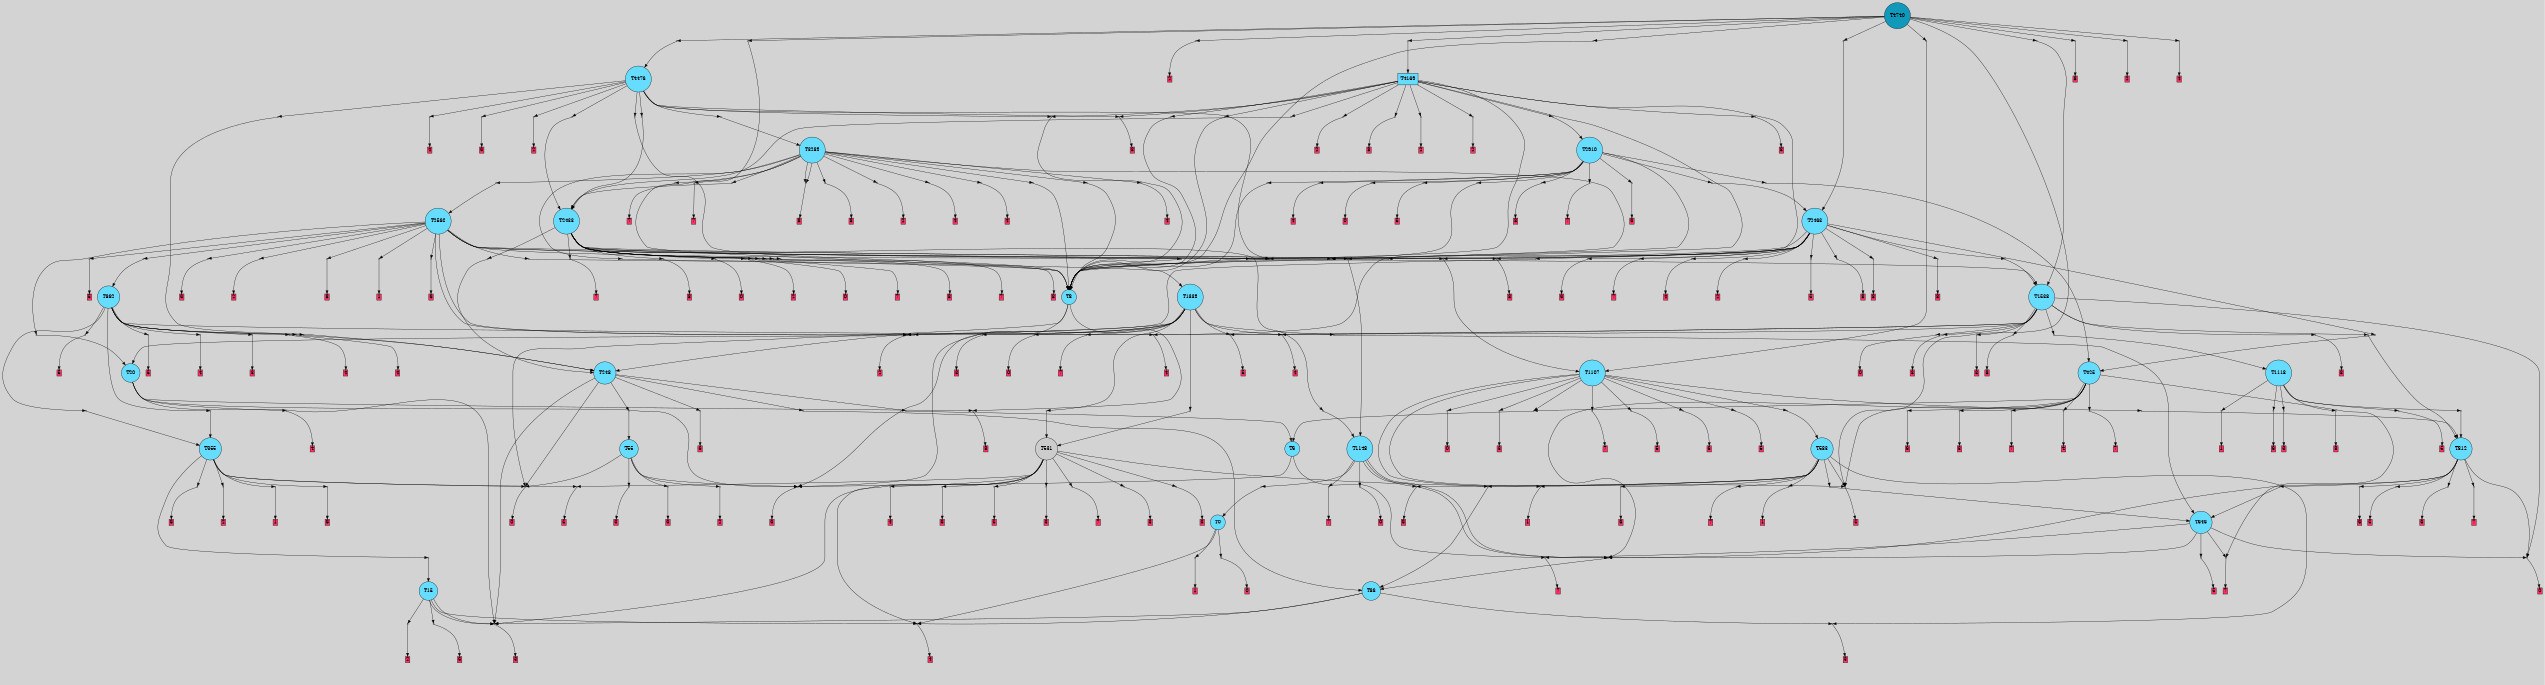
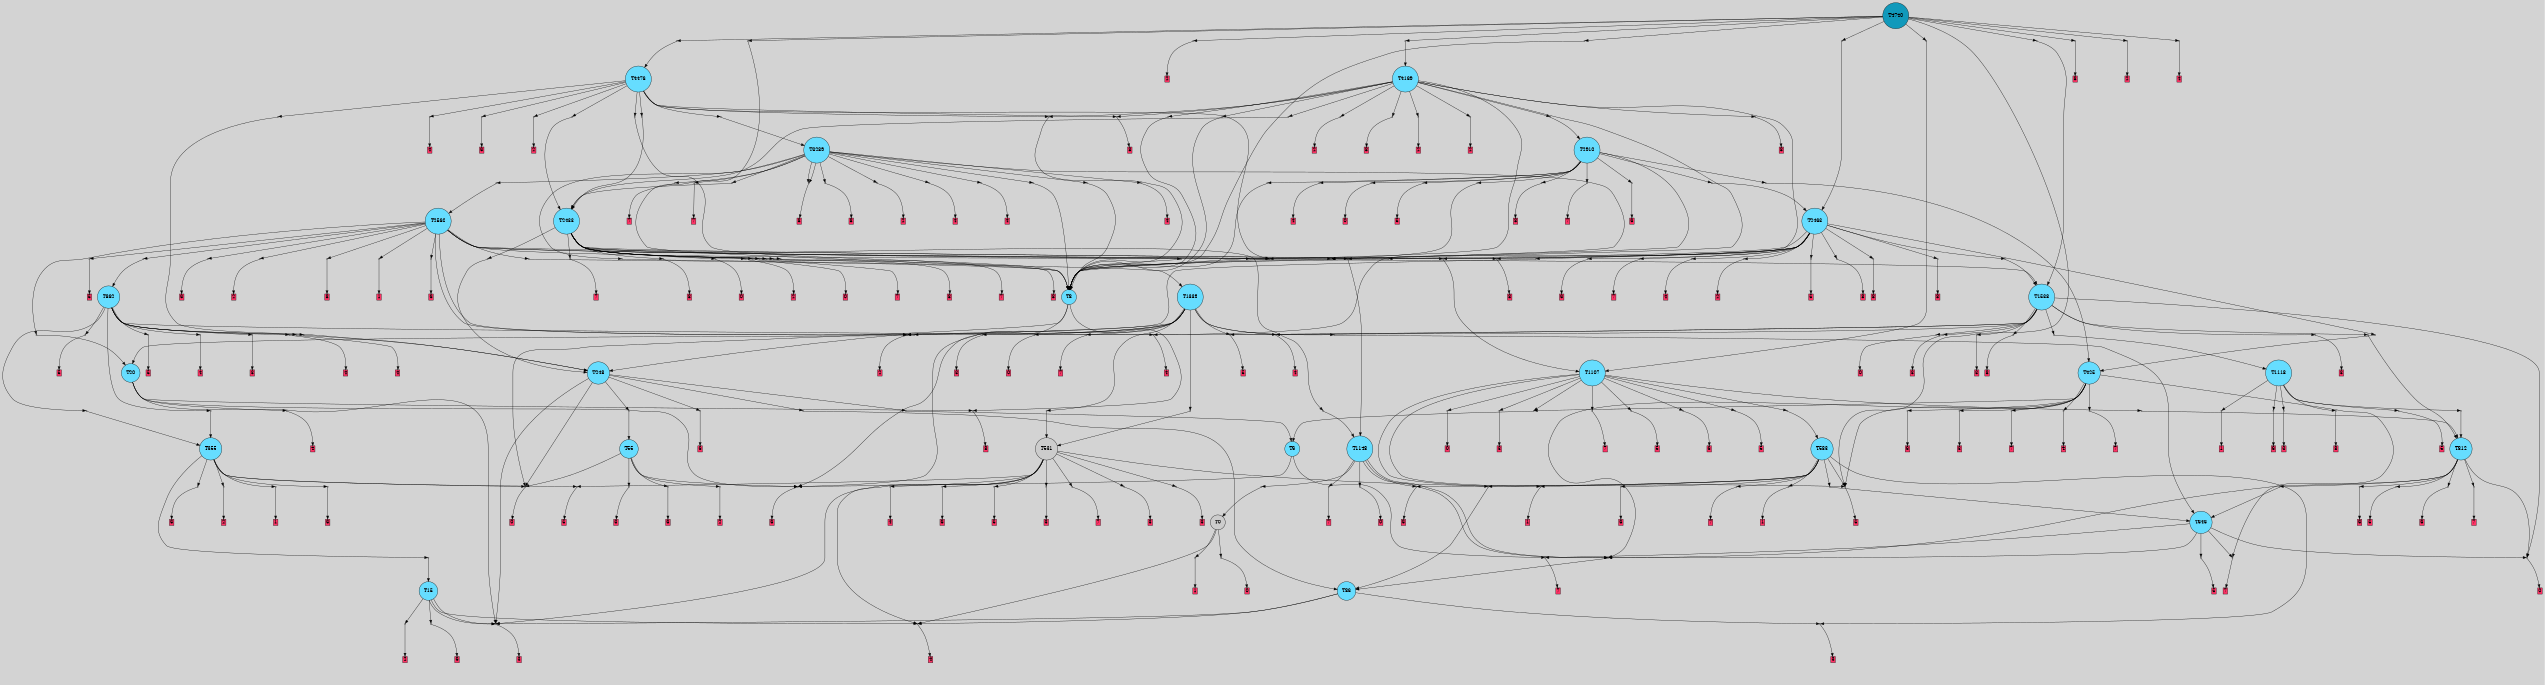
(1408, 79) -> (1405, 79)
(1218, 522) -> (1218, 522)
